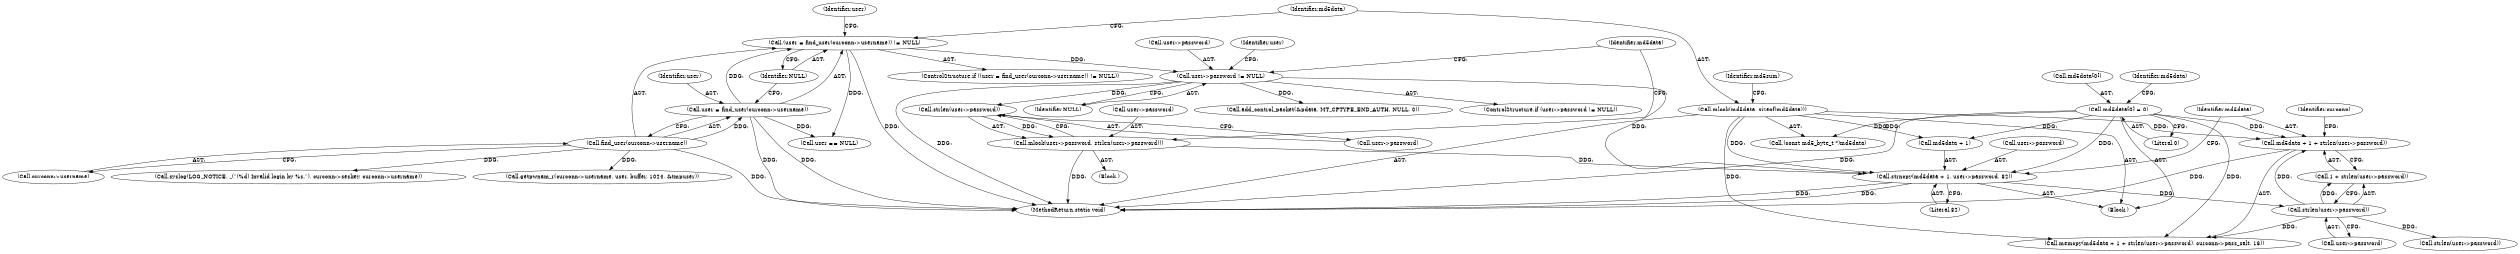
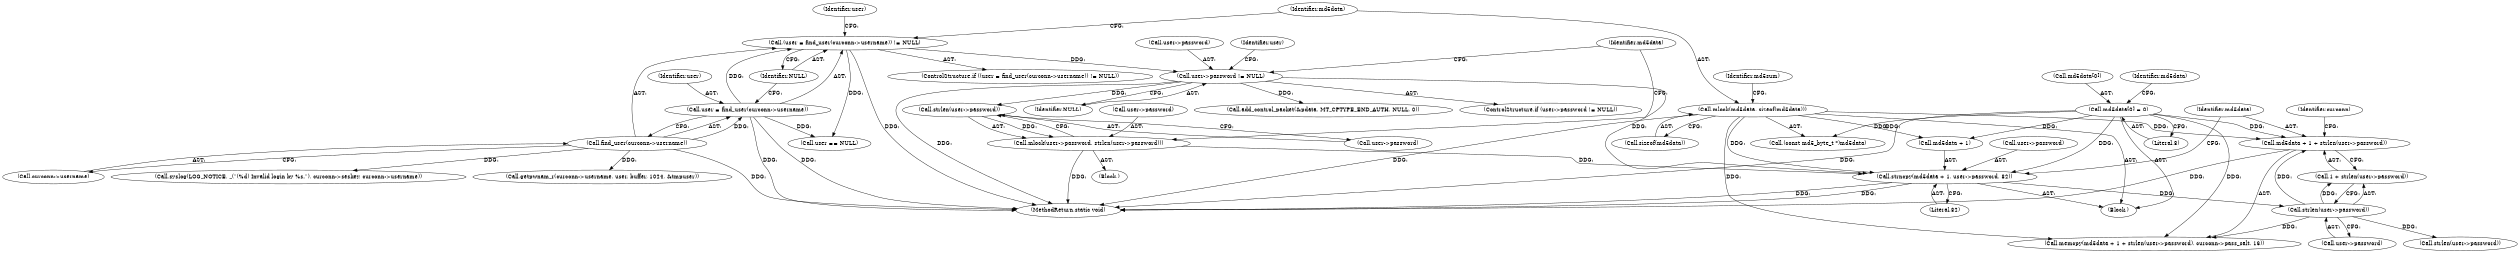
none -> (1655, 144)
(2166, 144) -> (2166, 144)
(1401, 160) -> (1401, 160)
